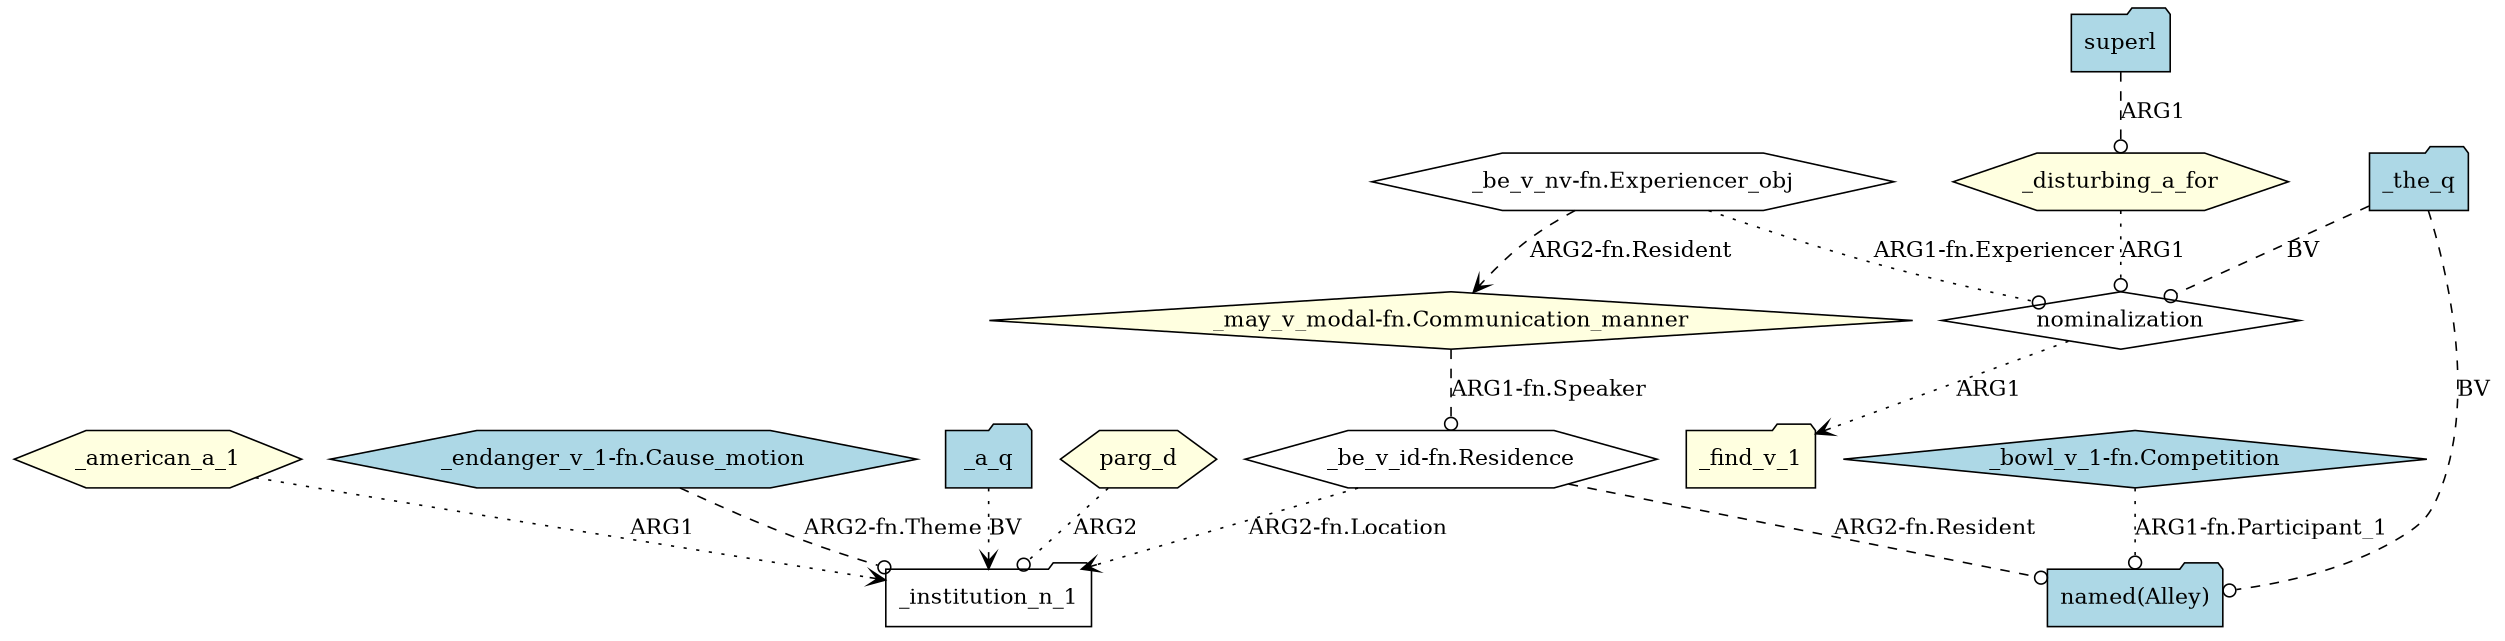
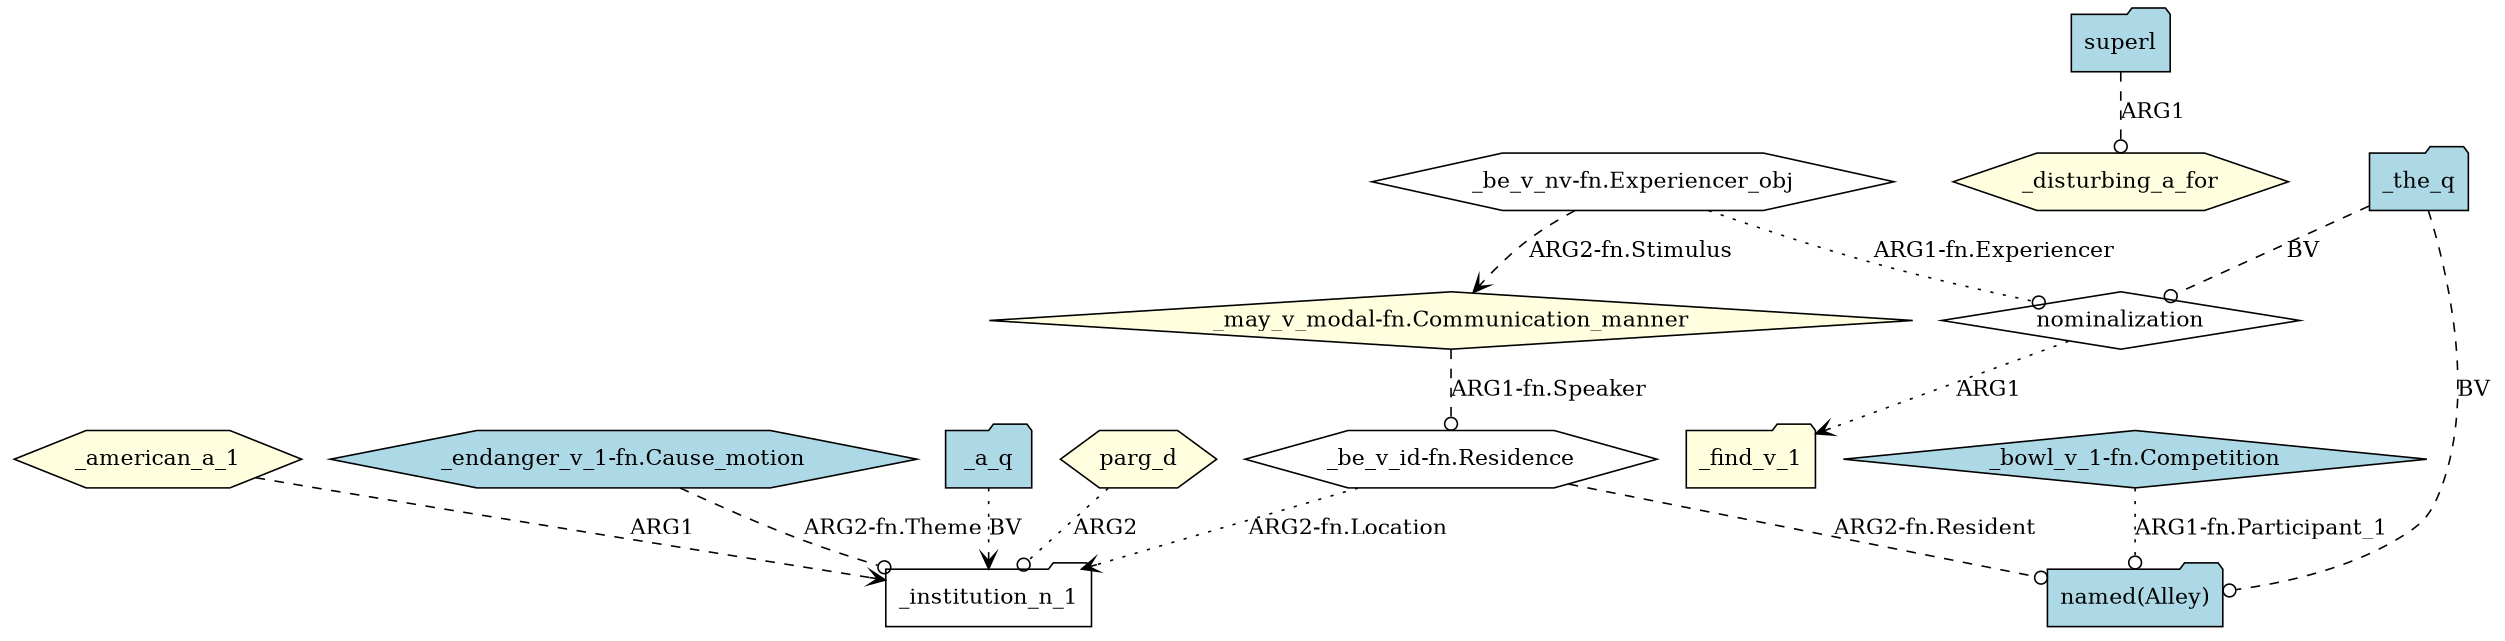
(2121, 245) -> none
(1631, 251) -> (1631, 251)
(562, 528) -> (562, 528)
